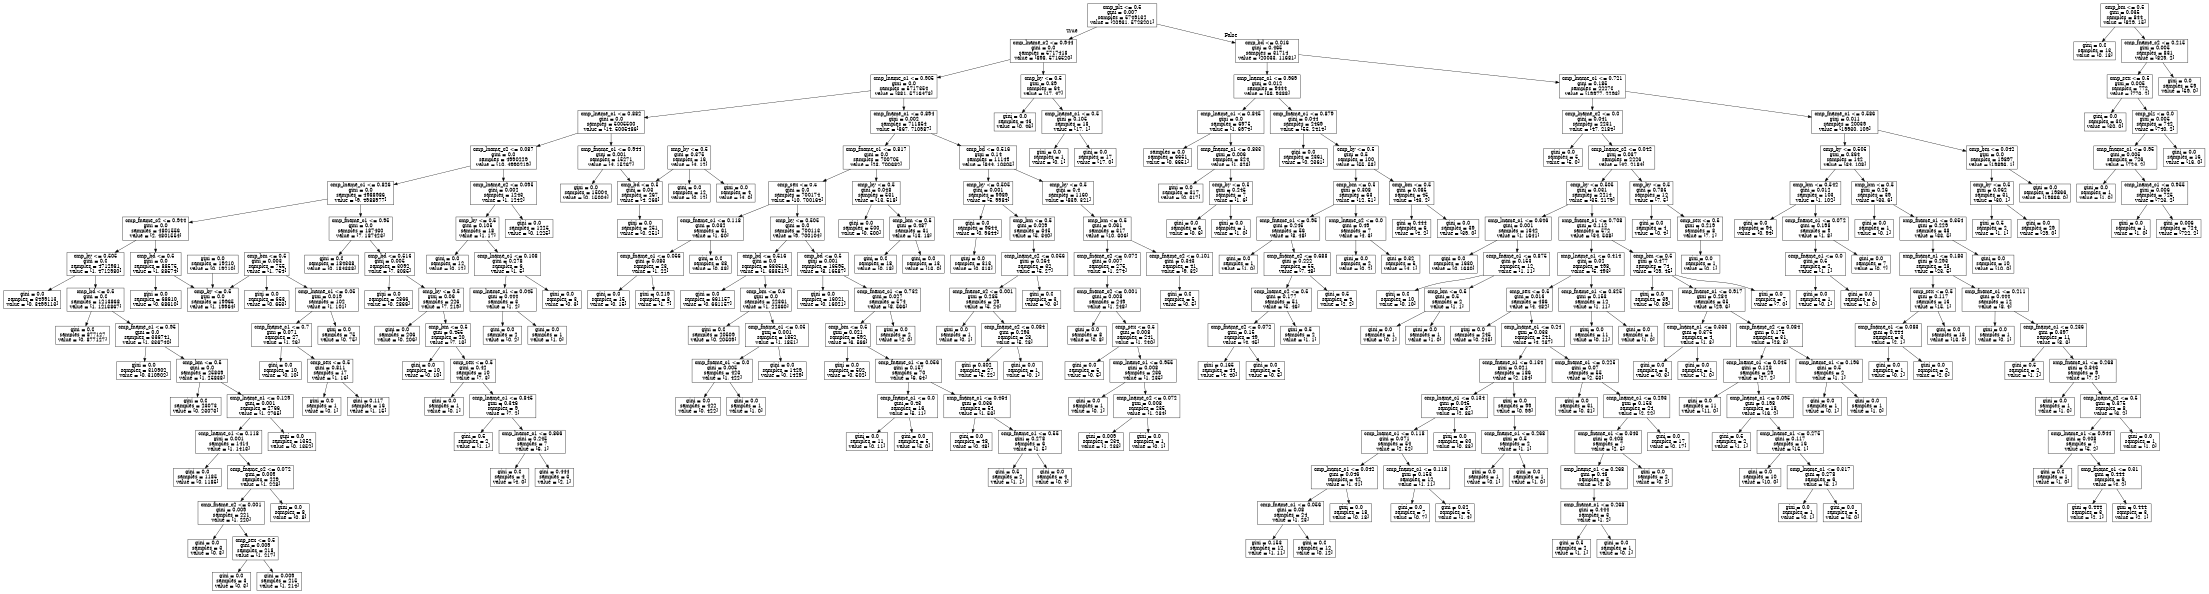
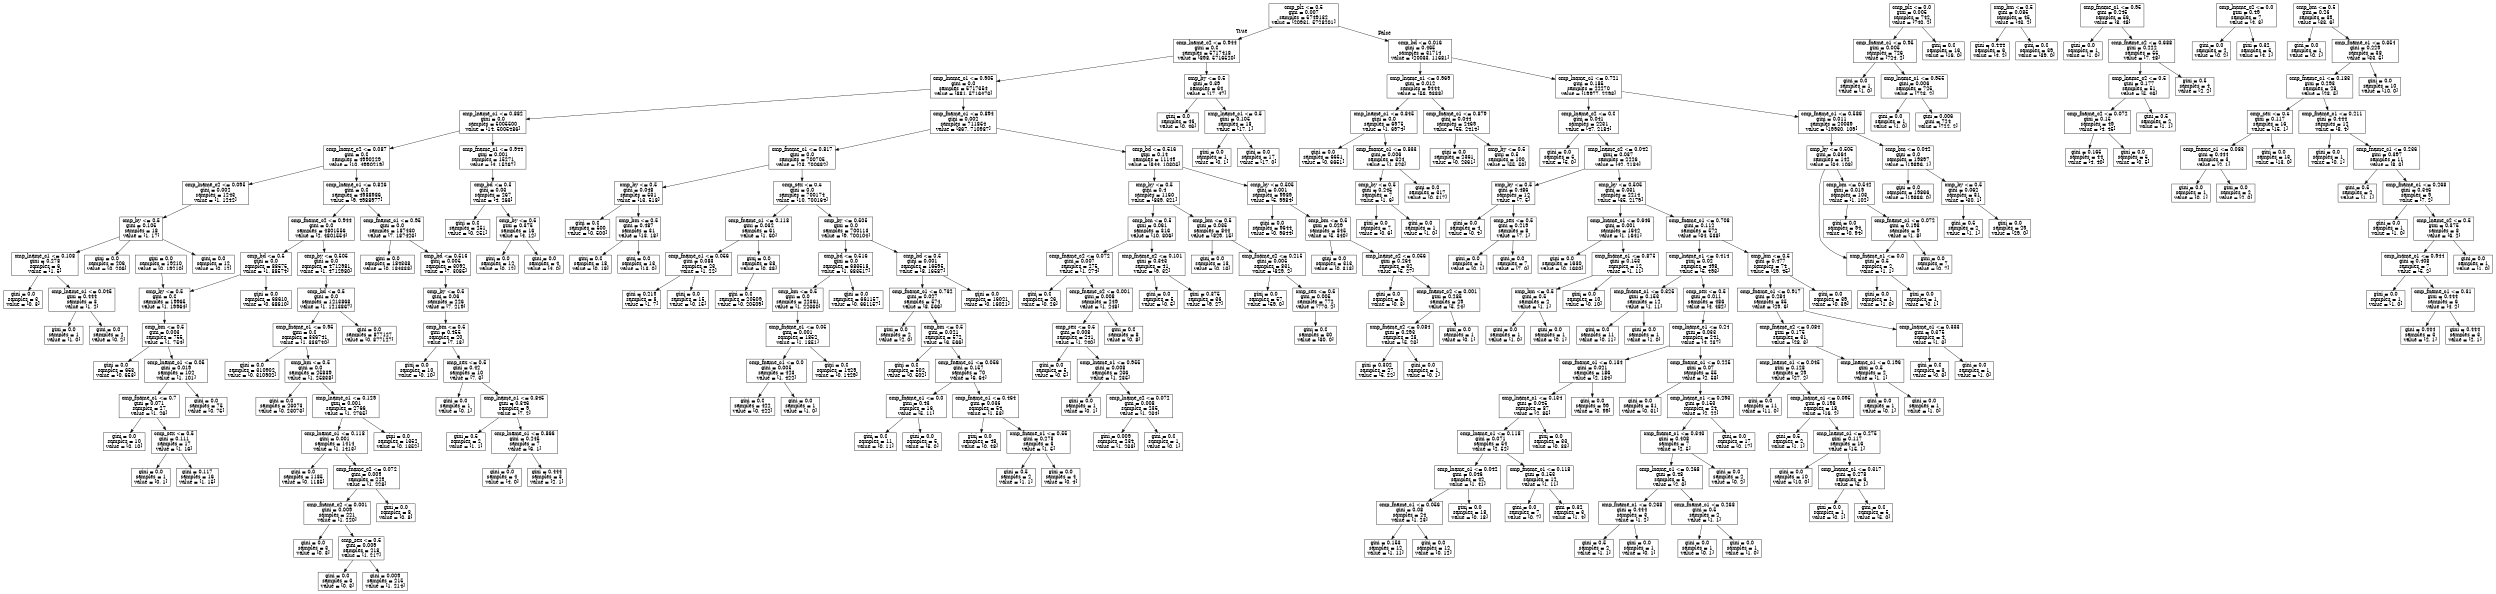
(2180, 86) -> (1266, 300)
(2141, 103) -> none
(1168, 158) -> (1323, 158)
(666, 174) -> (504, 209)
(1382, 174) -> none
(1858, 174) -> (1819, 219)
(586, 193) -> none
(1356, 193) -> none
(1651, 193) -> (1513, 193)
(1815, 193) -> (1849, 193)
none -> (1182, 210)
(529, 229) -> none
(1107, 229) -> (1152, 229)
(1186, 229) -> (1376, 229)
(2179, 229) -> (1938, 122)
(975, 245) -> (1331, 246)
(241, 281) -> (165, 316)
(1713, 282) -> (1513, 246)
(32, 300) -> none
(389, 300) -> none
none -> (1040, 300)
none -> (1205, 300)
(1529, 300) -> (1706, 300)
(419, 318) -> (124, 246)
(739, 318) -> (750, 280)
(848, 335) -> (944, 335)
(1473, 335) -> none
(330, 371) -> (174, 442)
(1515, 421) -> (1686, 494)
(1455, 442) -> (1551, 442)
(1455, 513) -> (1569, 513)
